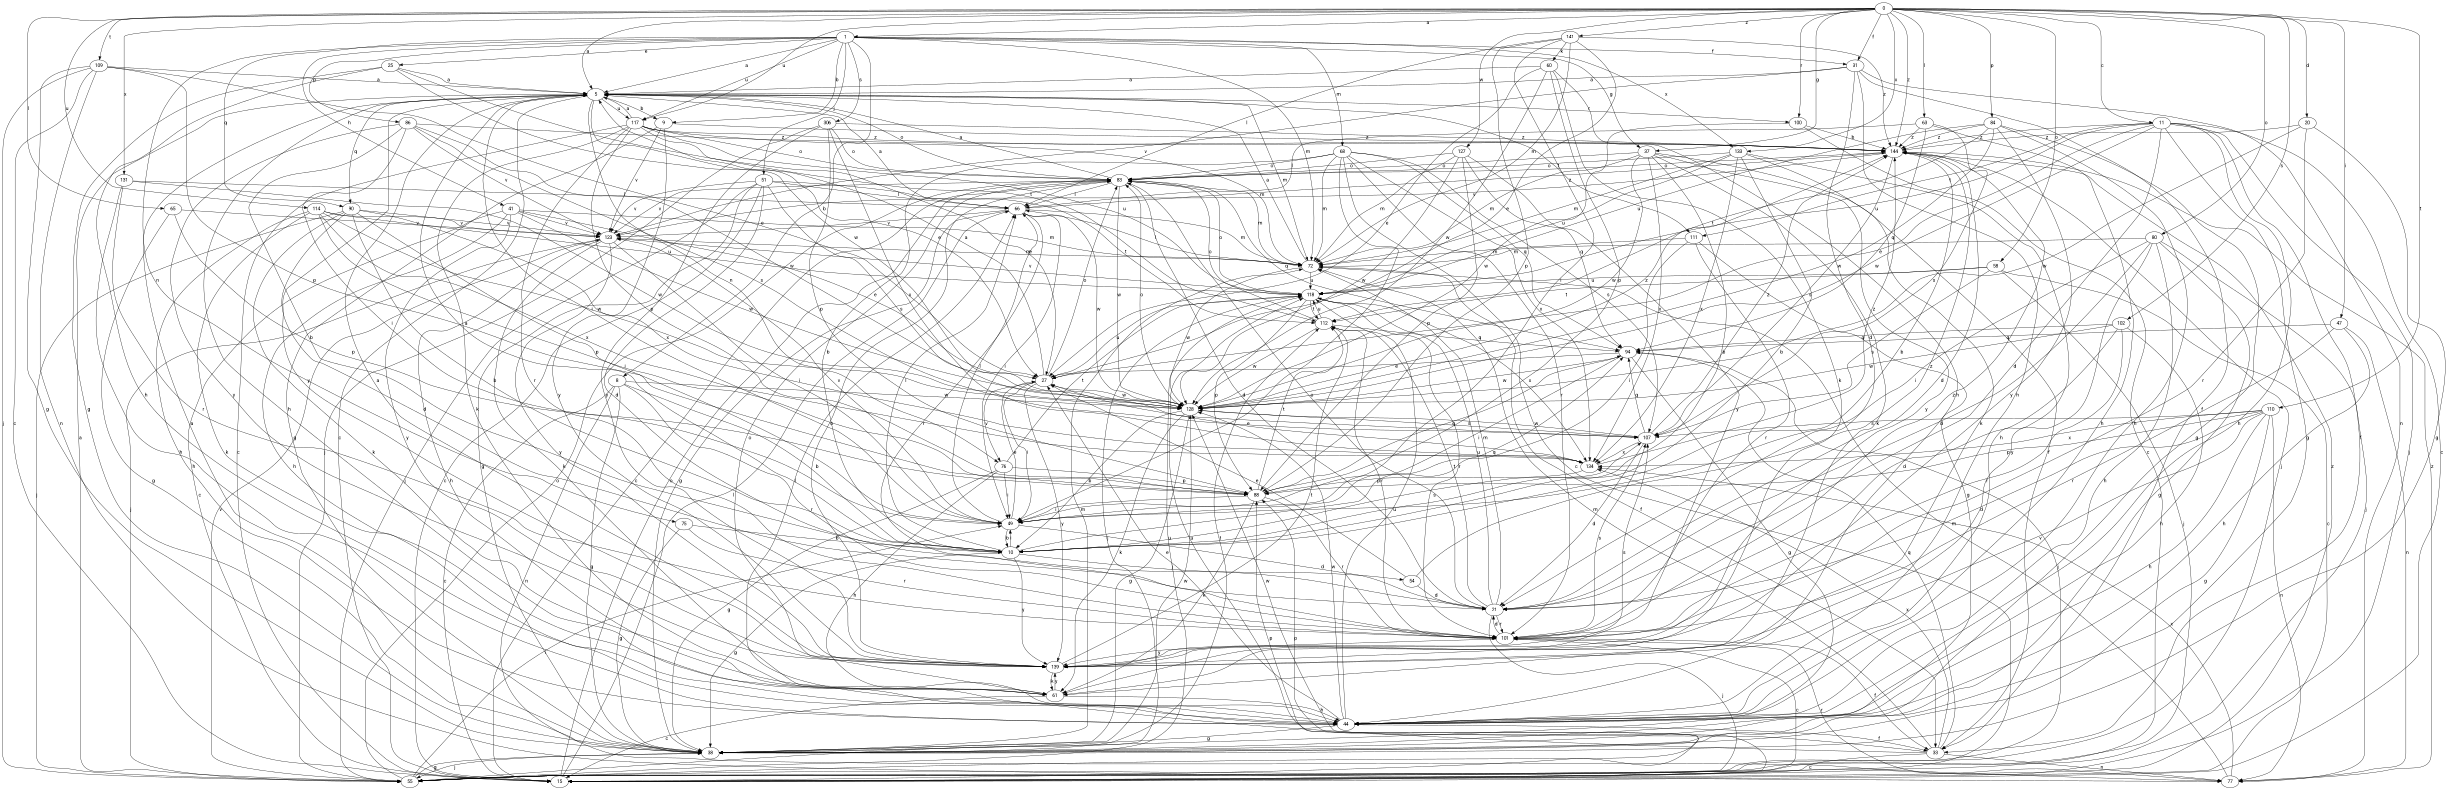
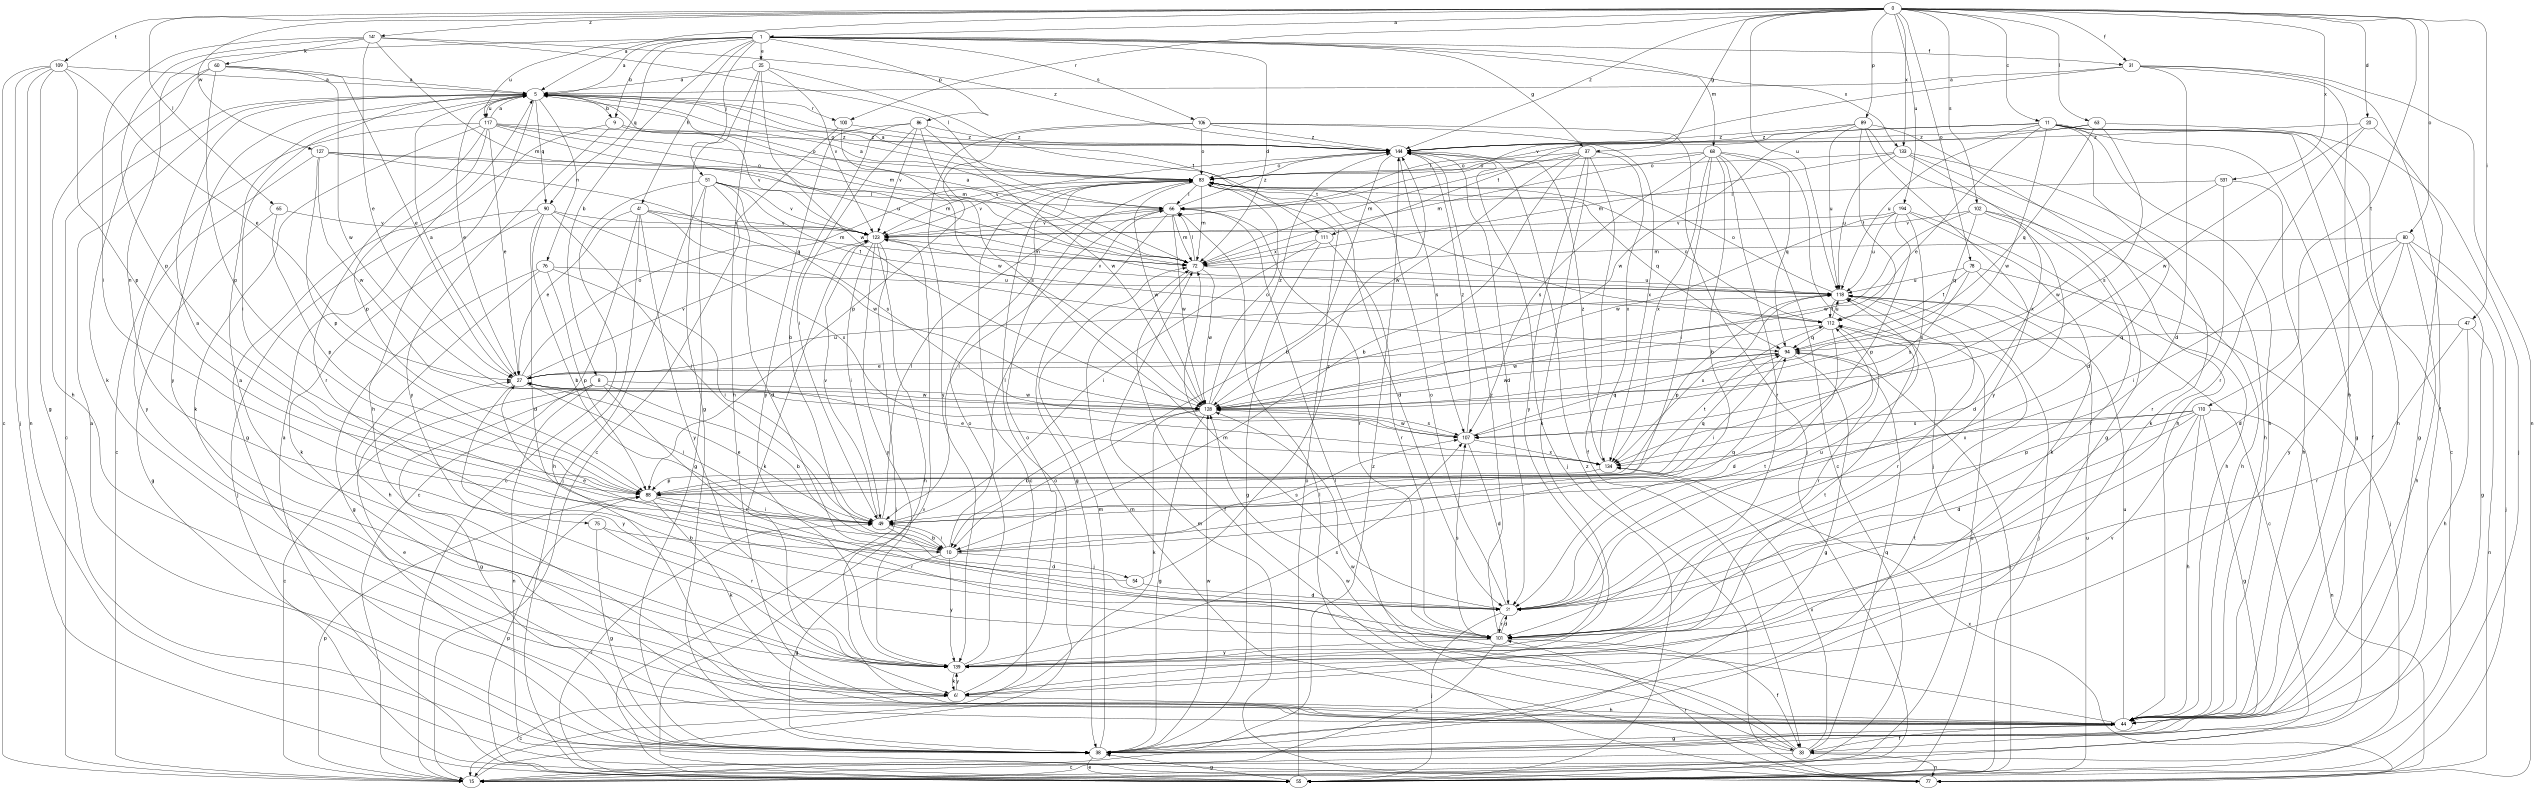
(1249, 16) -> (1751, 109)
(827, 123) -> (1201, 123)
(1993, 123) -> (1863, 123)
(1853, 137) -> (970, 137)
none -> (832, 150)
(1308, 152) -> (1268, 152)
(124, 180) -> (2224, 180)
(316, 209) -> (1902, 209)
none -> (1402, 231)
(1495, 252) -> (1275, 252)
(1996, 266) -> (1972, 266)
(1083, 381) -> (1006, 281)
(986, 403) -> (693, 303)
(751, 475) -> (1427, 672)
none -> (1700, 477)
(1530, 486) -> none
none -> (1958, 698)
(455, 767) -> (1090, 767)
